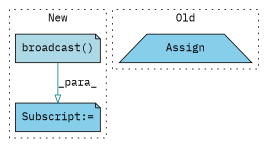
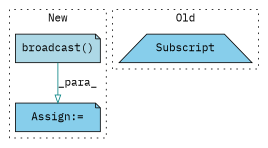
(186, 48) -> (186, 48)
(58, 117) -> (58, 117)
